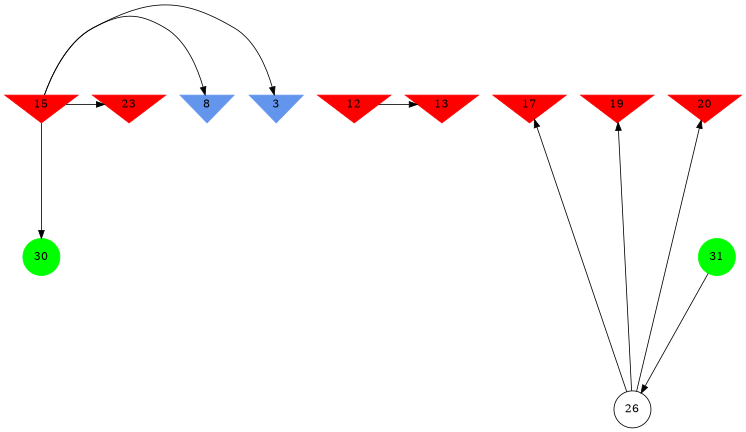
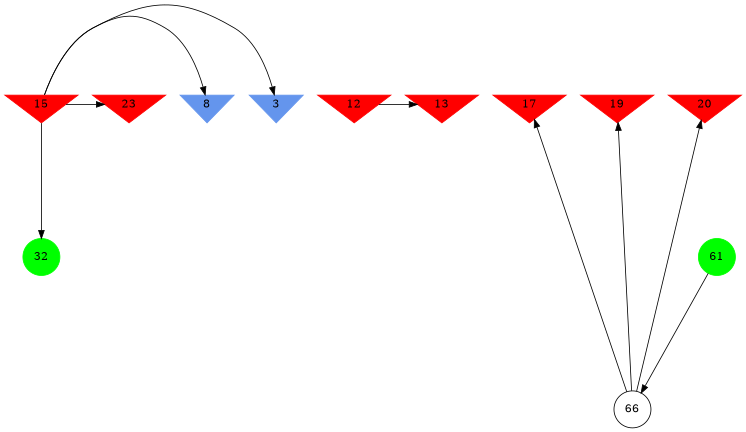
(41, 257) -> (41, 257)
(717, 257) -> (717, 257)
(632, 409) -> (632, 409)
